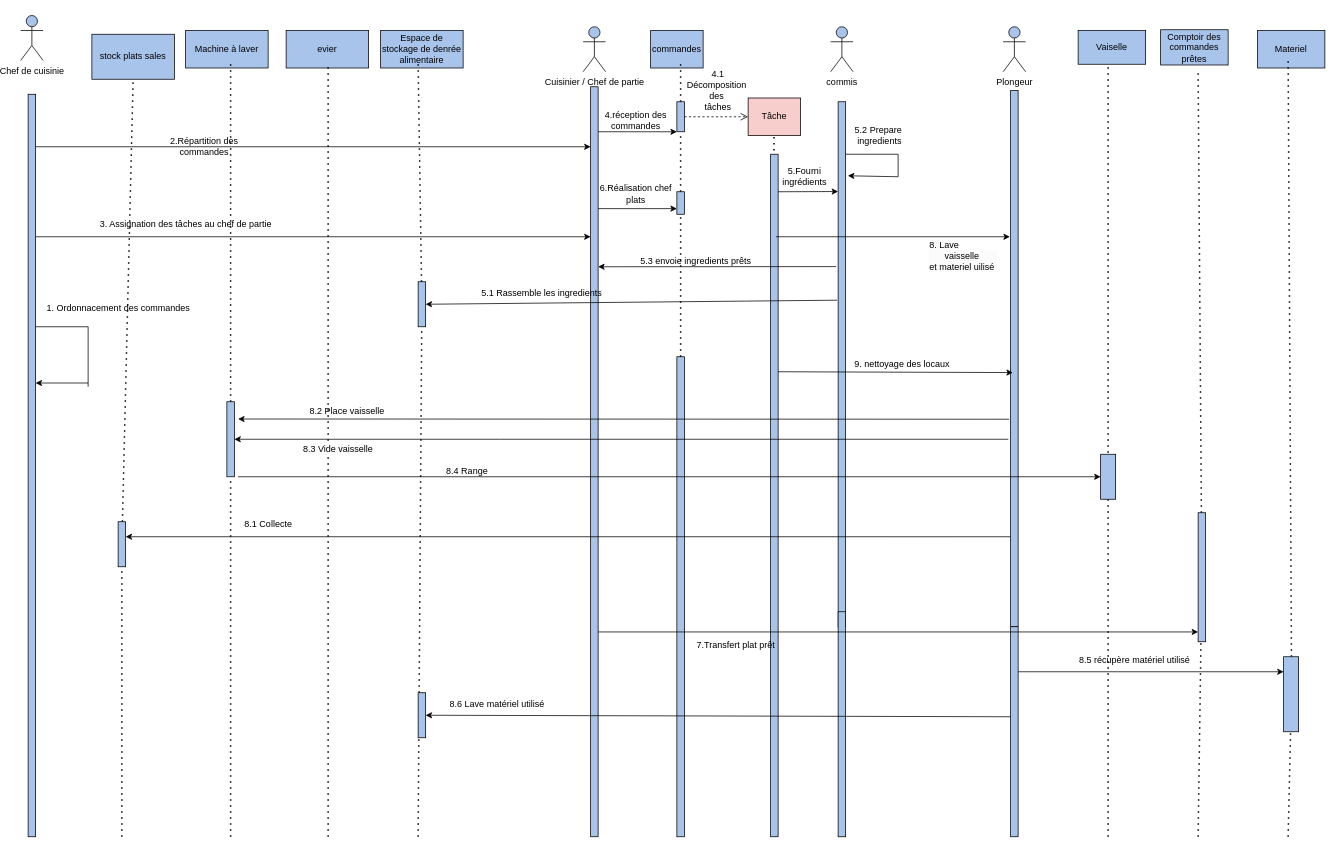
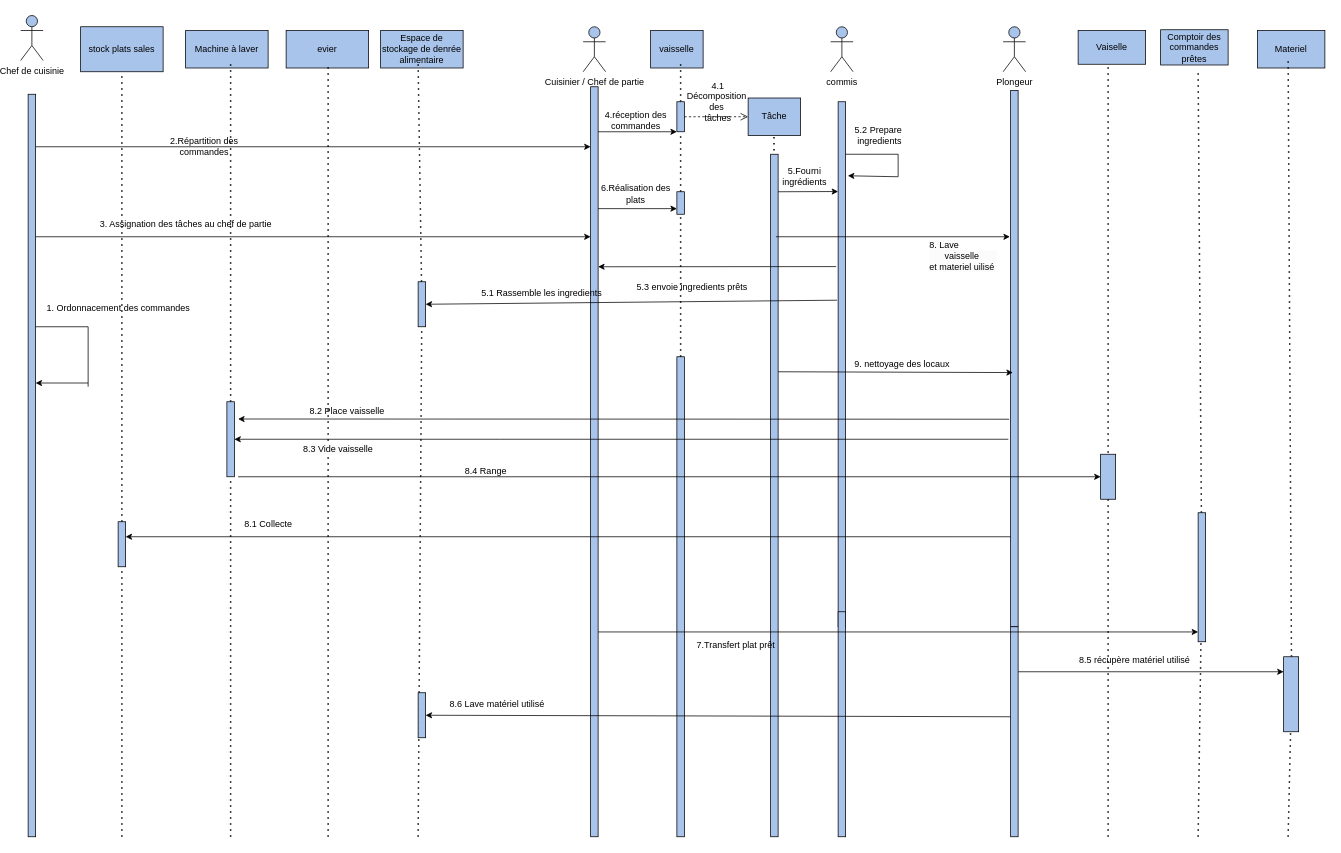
(677, 49) -> (677, 49)
(133, 57) -> (122, 49)
(718, 90) -> (718, 102)
(774, 117) -> (774, 117)
(636, 194) -> (636, 194)
(696, 261) -> (692, 288)
(467, 471) -> (486, 471)
